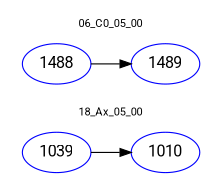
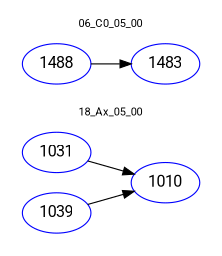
(165, 64) -> (165, 64)
none -> (57, 152)
